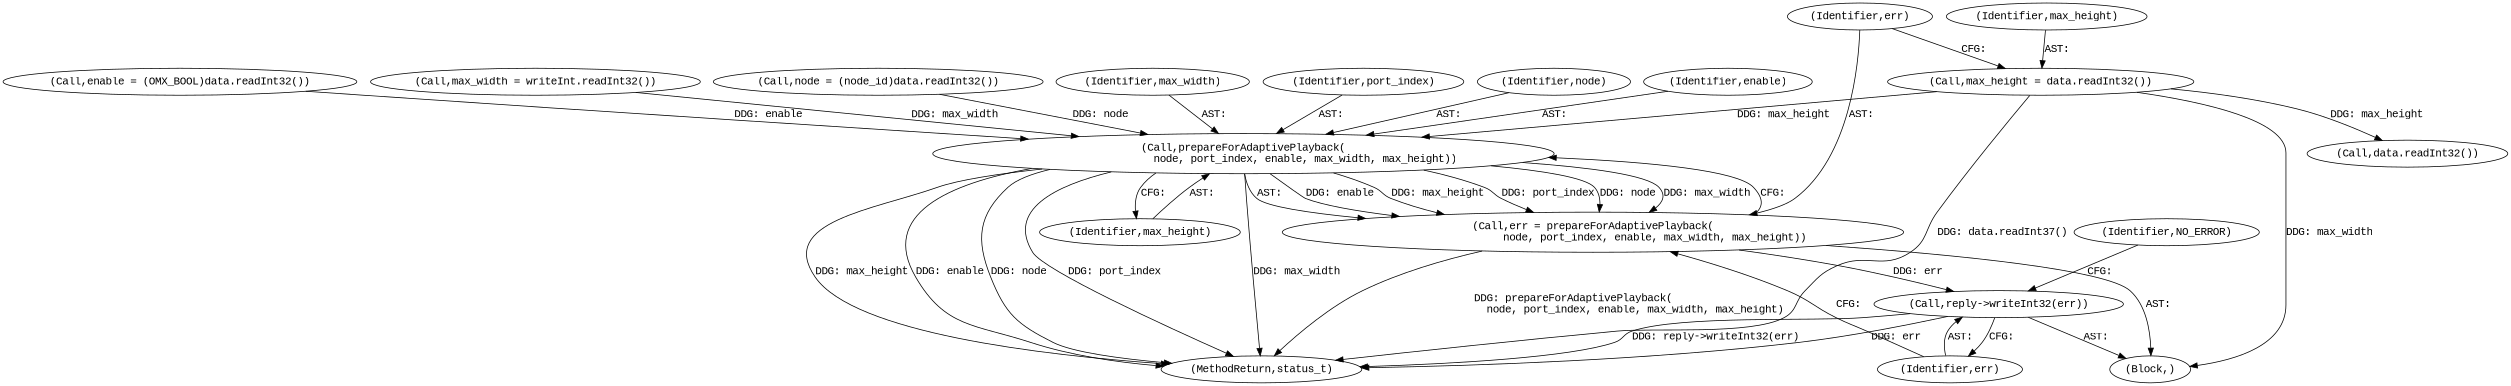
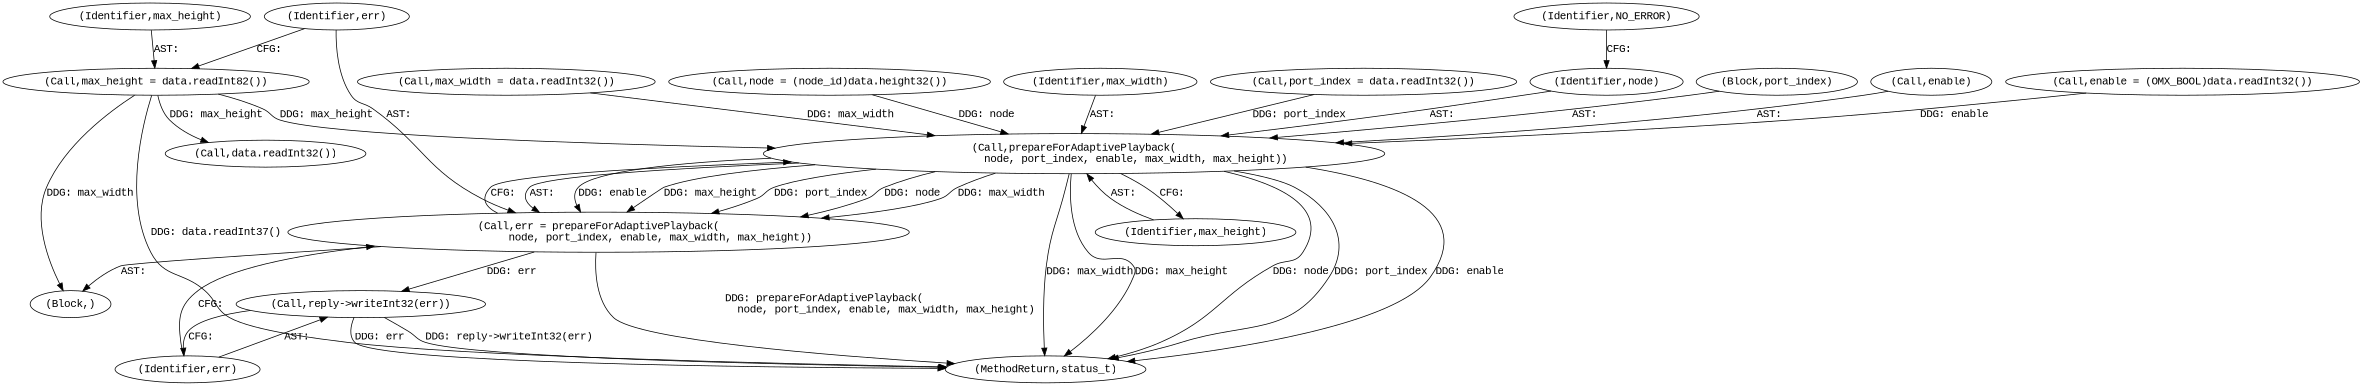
(535, 82) -> (506, 82)
(878, 82) -> (830, 82)
(1363, 82) -> (1777, 82)
none -> (1364, 82)
(1728, 82) -> (1931, 82)
(2041, 82) -> (156, 82)
(2087, 267) -> (1607, 45)
(2074, 336) -> none
